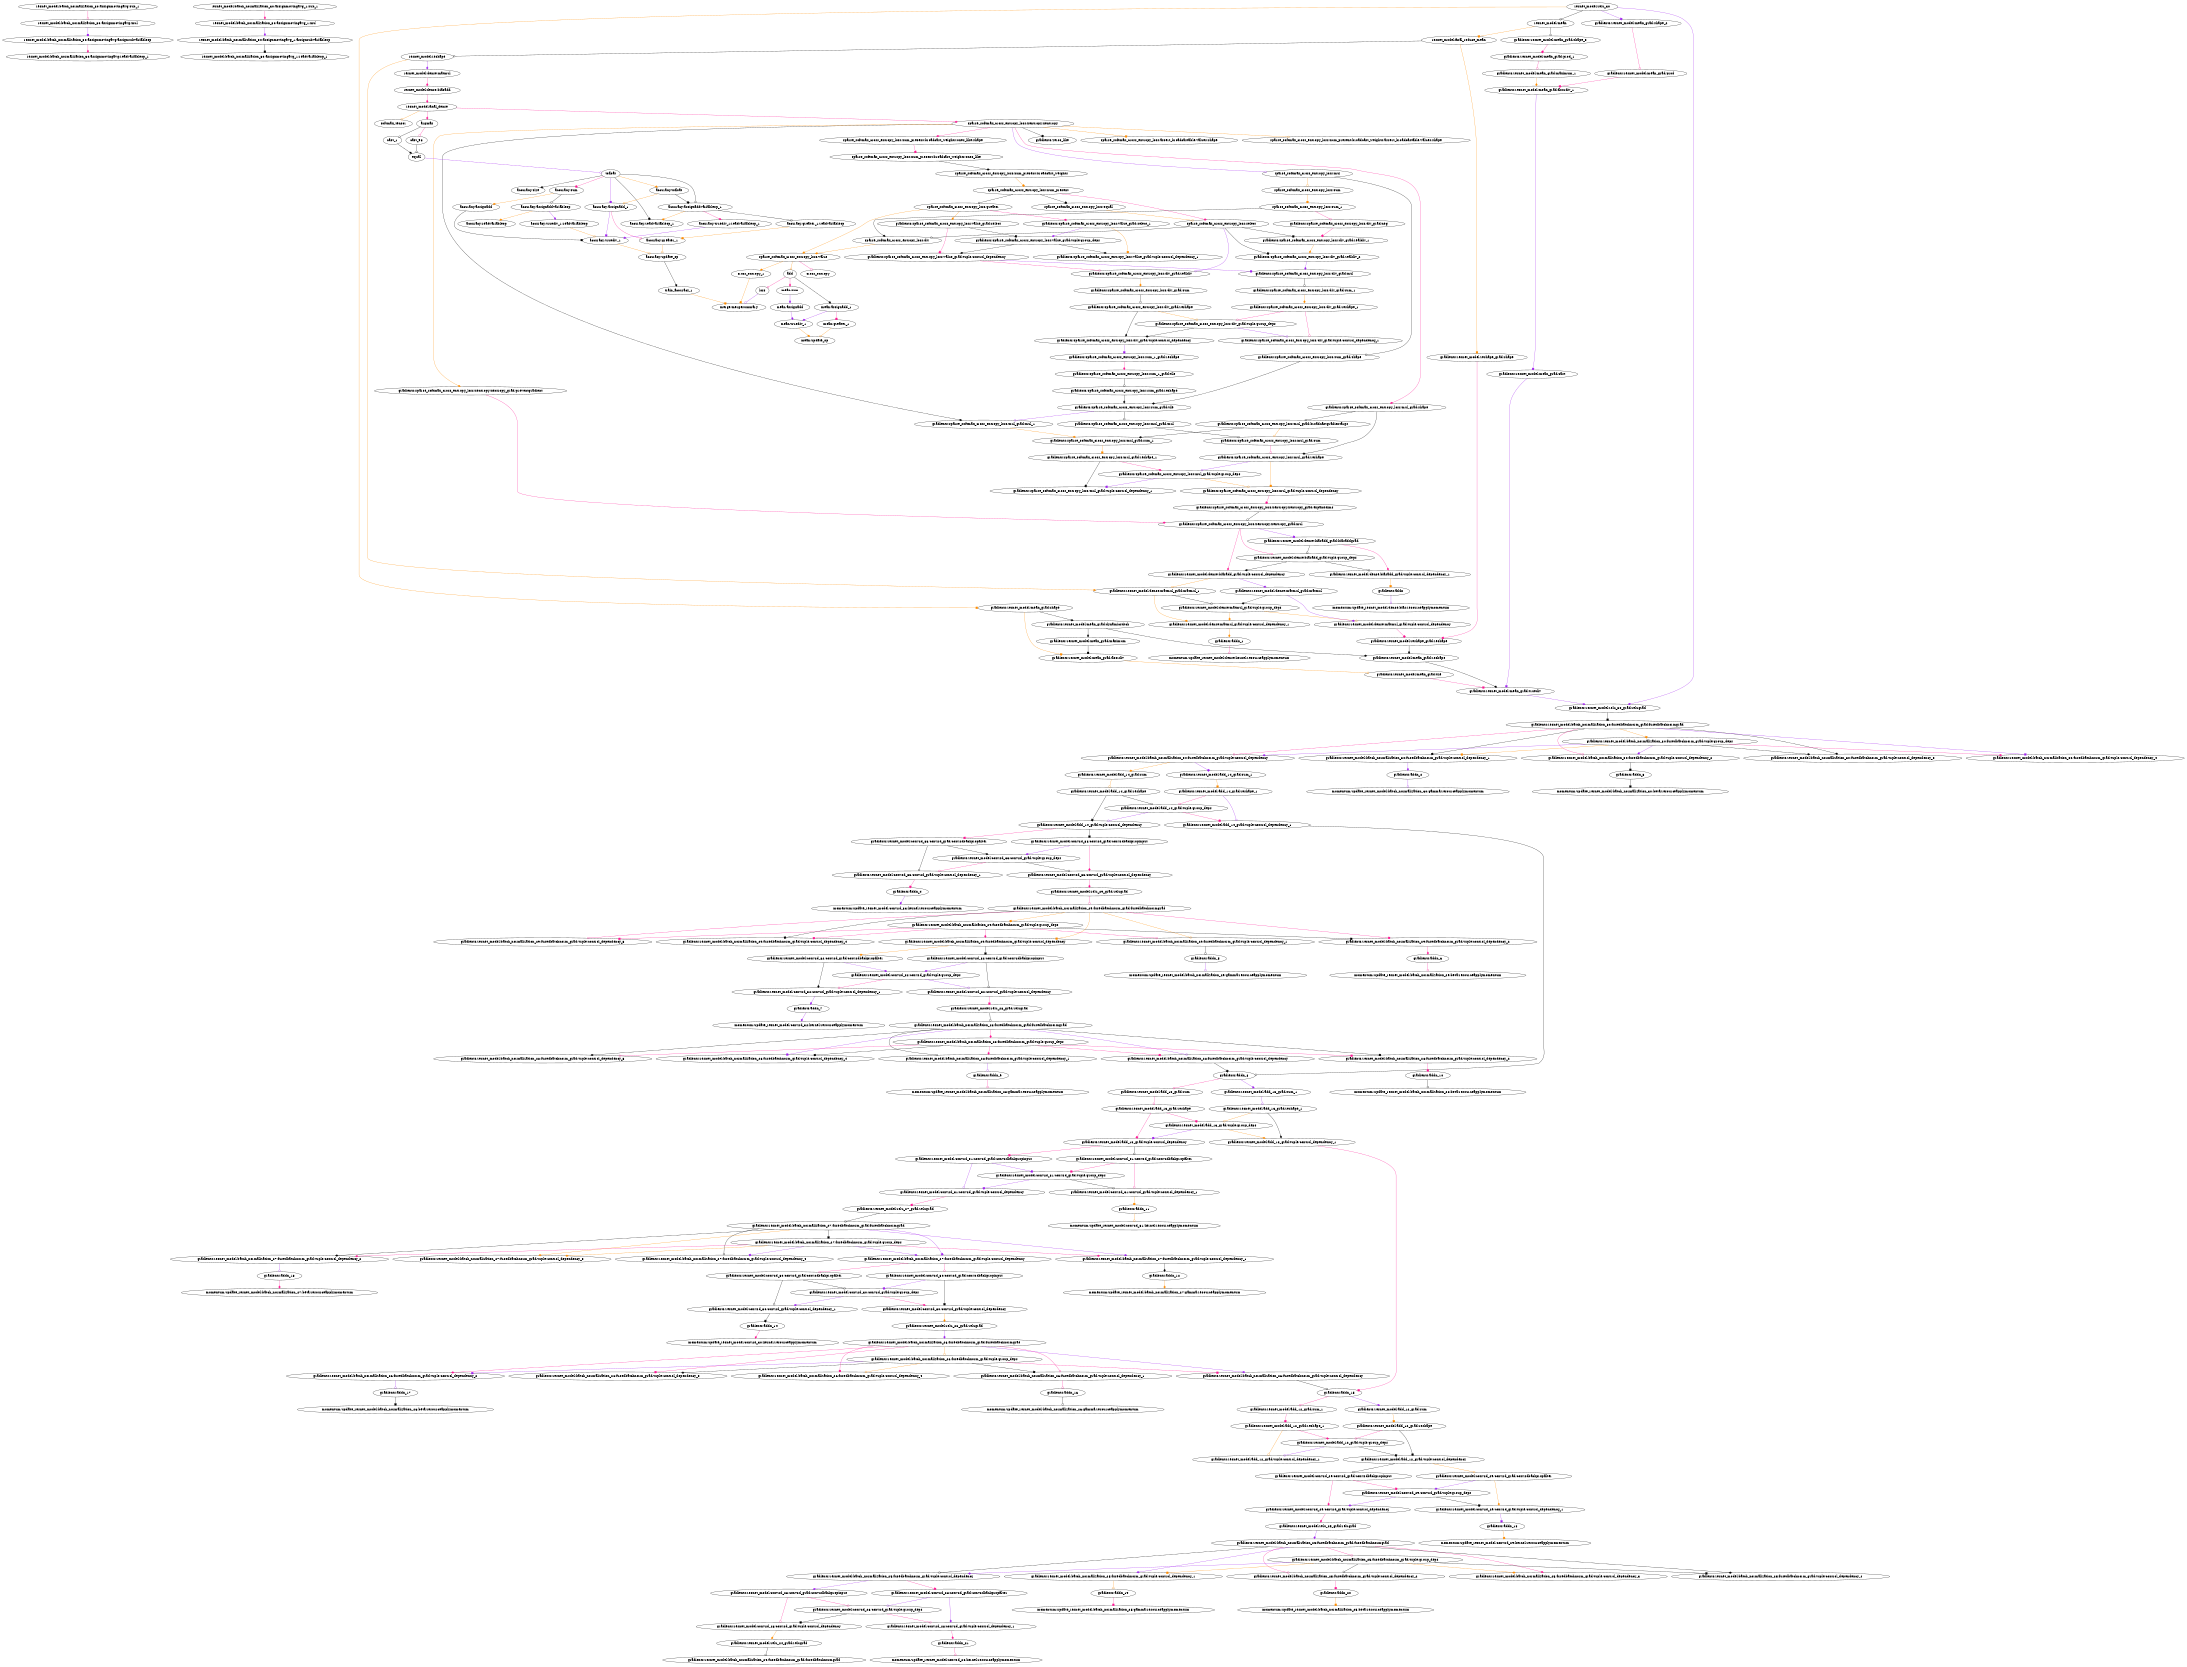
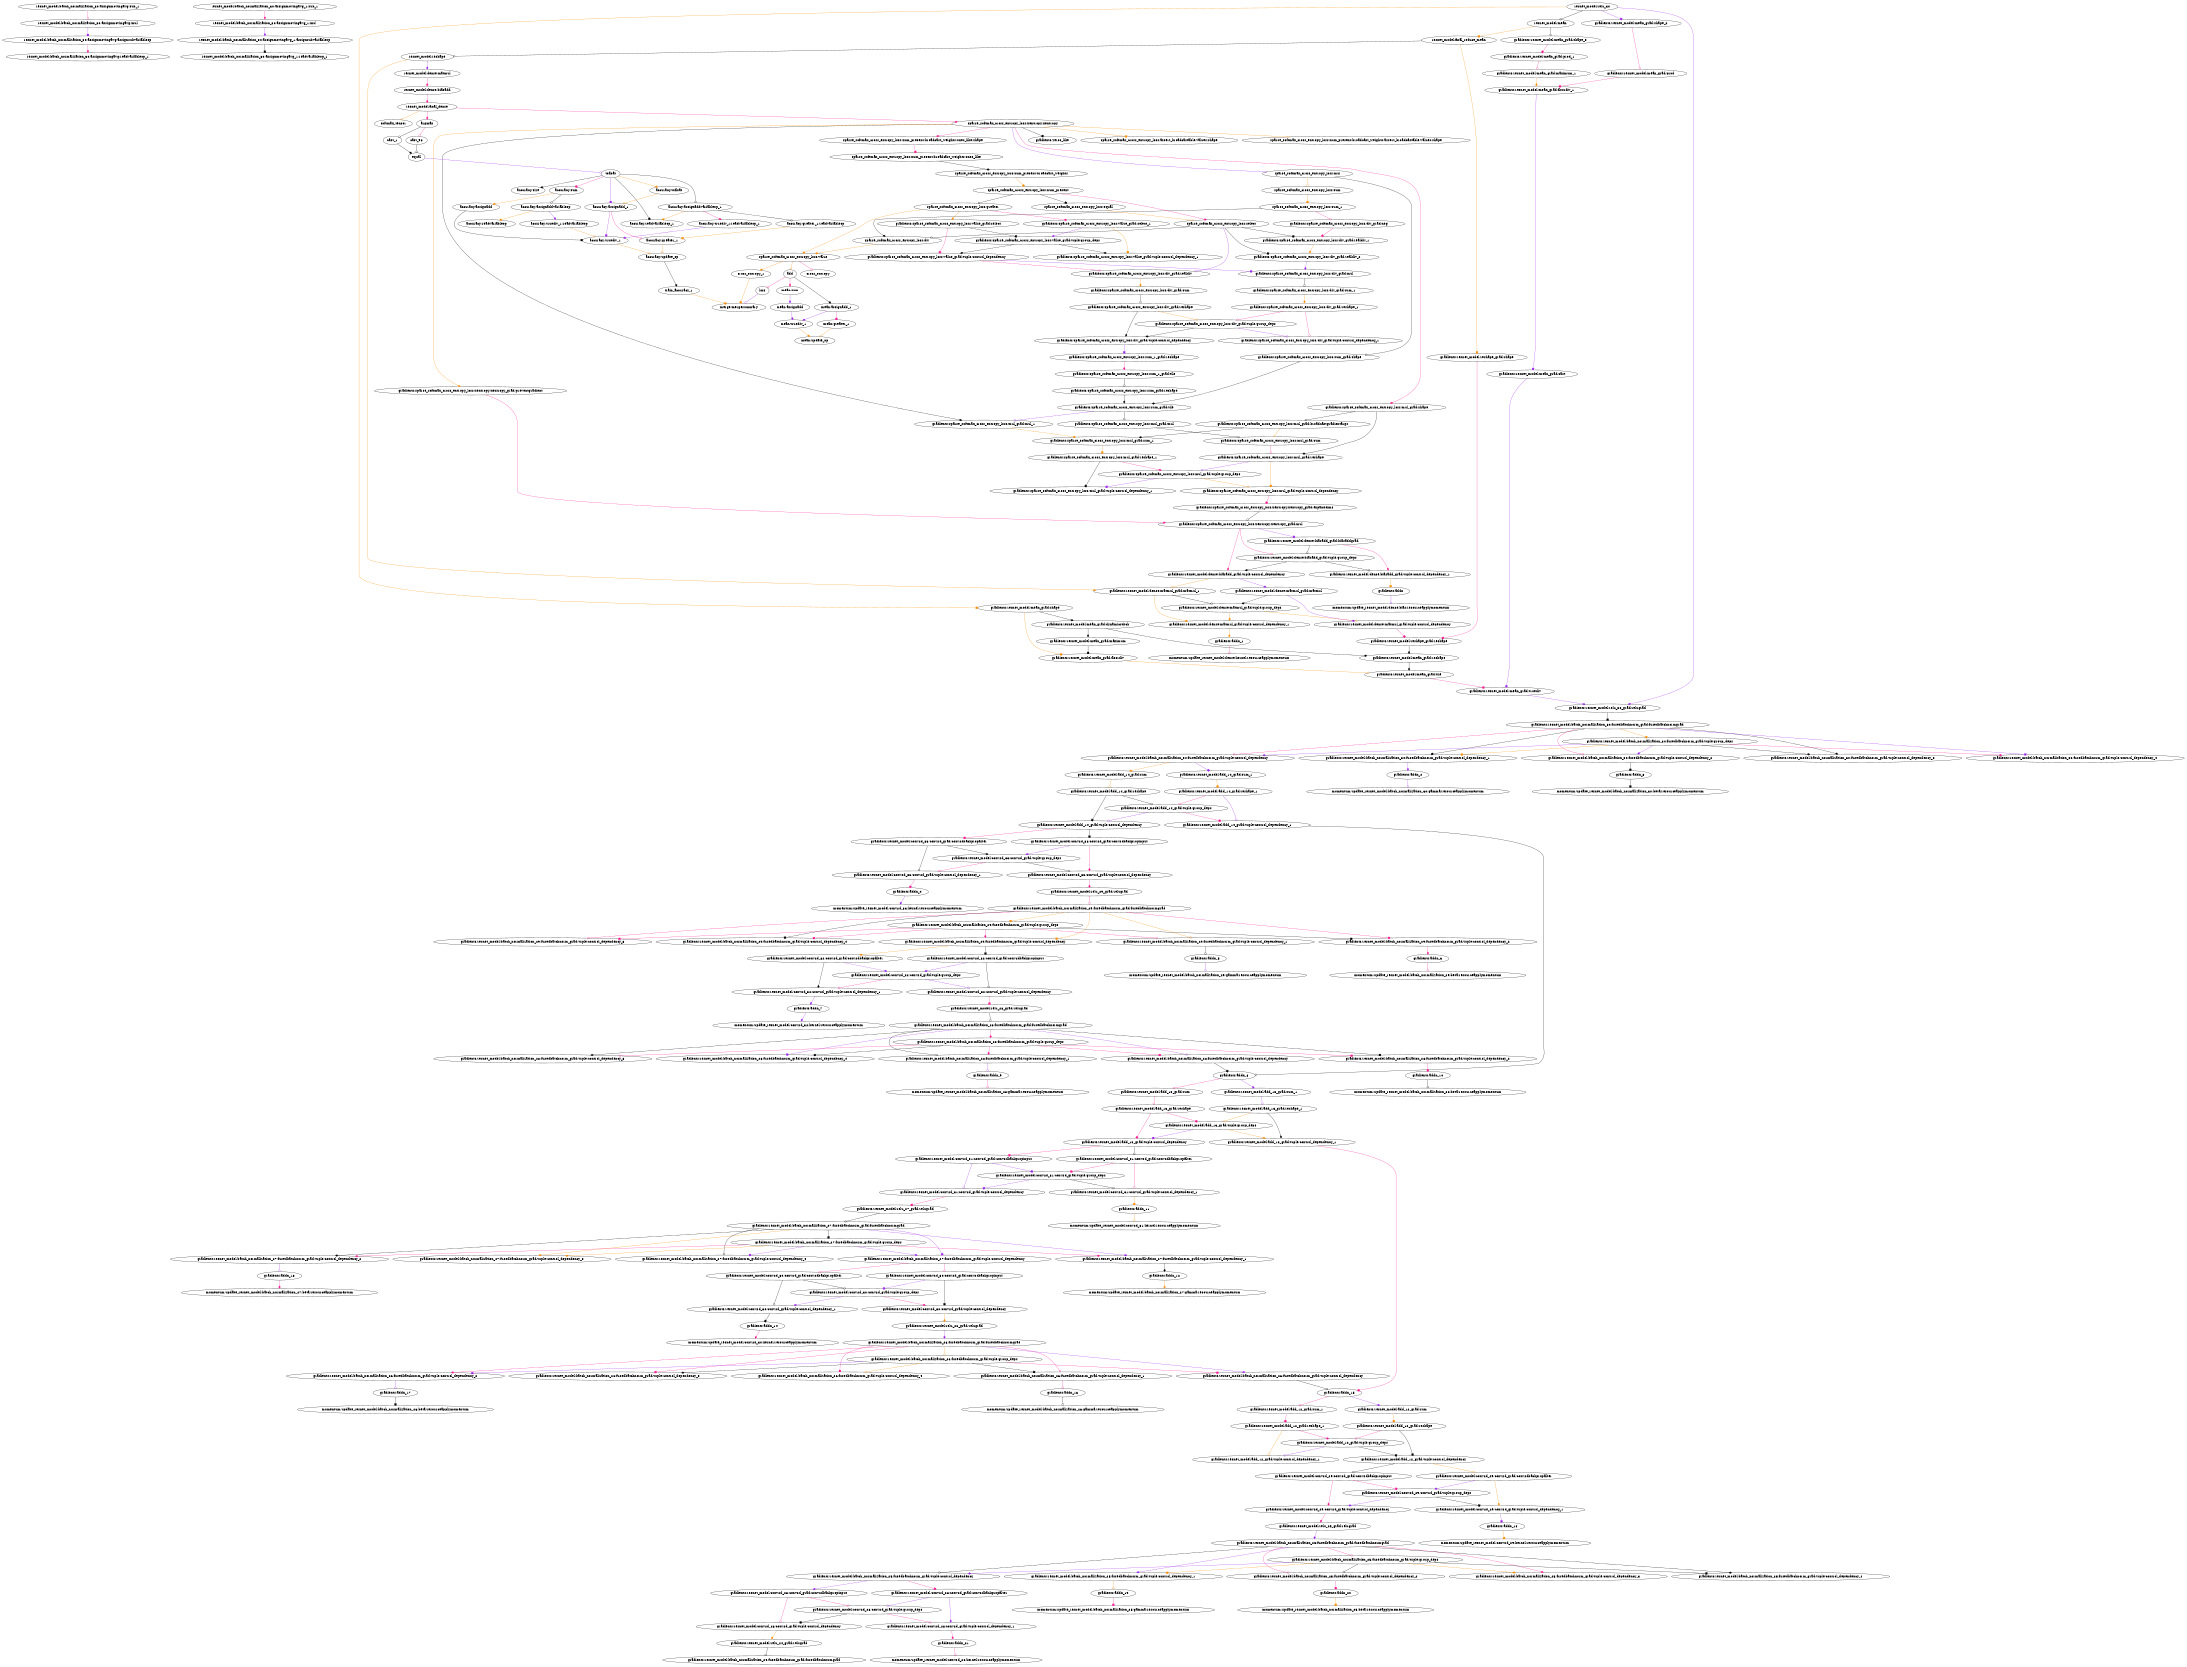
(681, 198) -> none
(1461, 672) -> (1409, 665)
